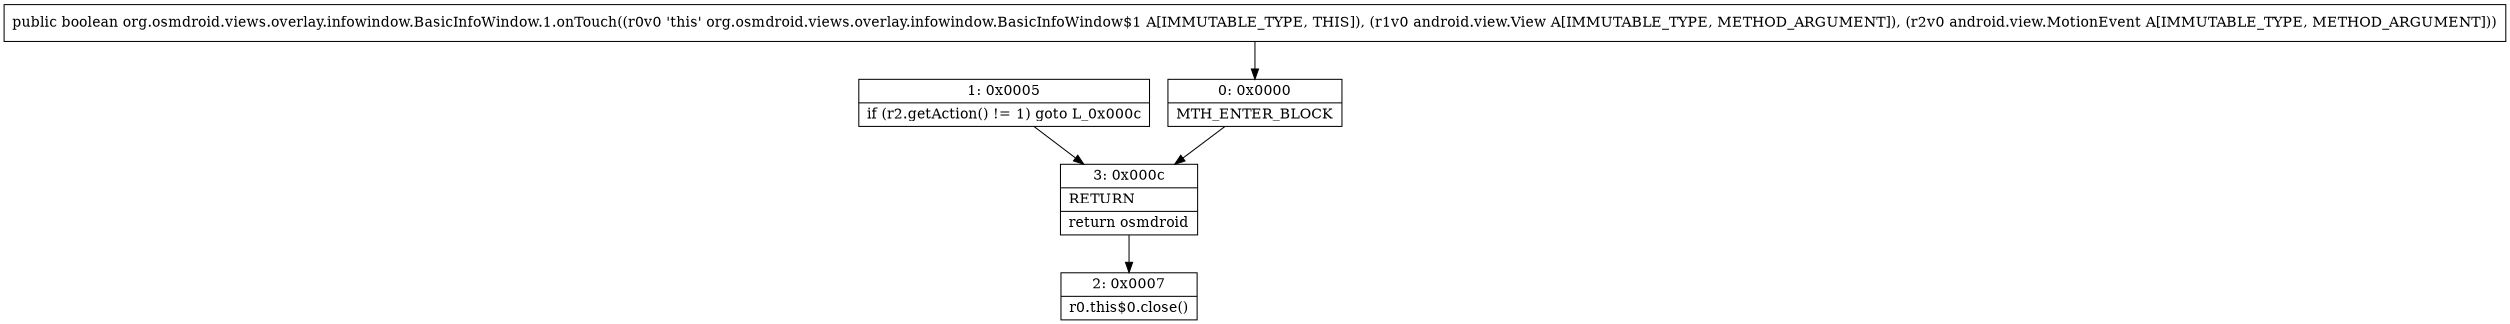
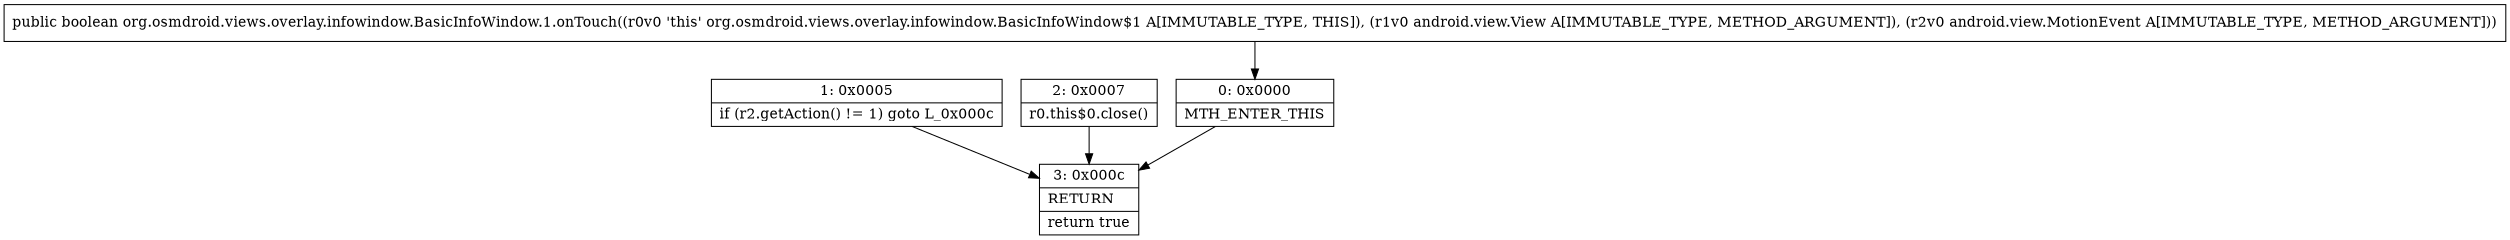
(1255, 114) -> (1255, 114)
(1129, 223) -> (1089, 223)
(1129, 249) -> (1089, 140)
